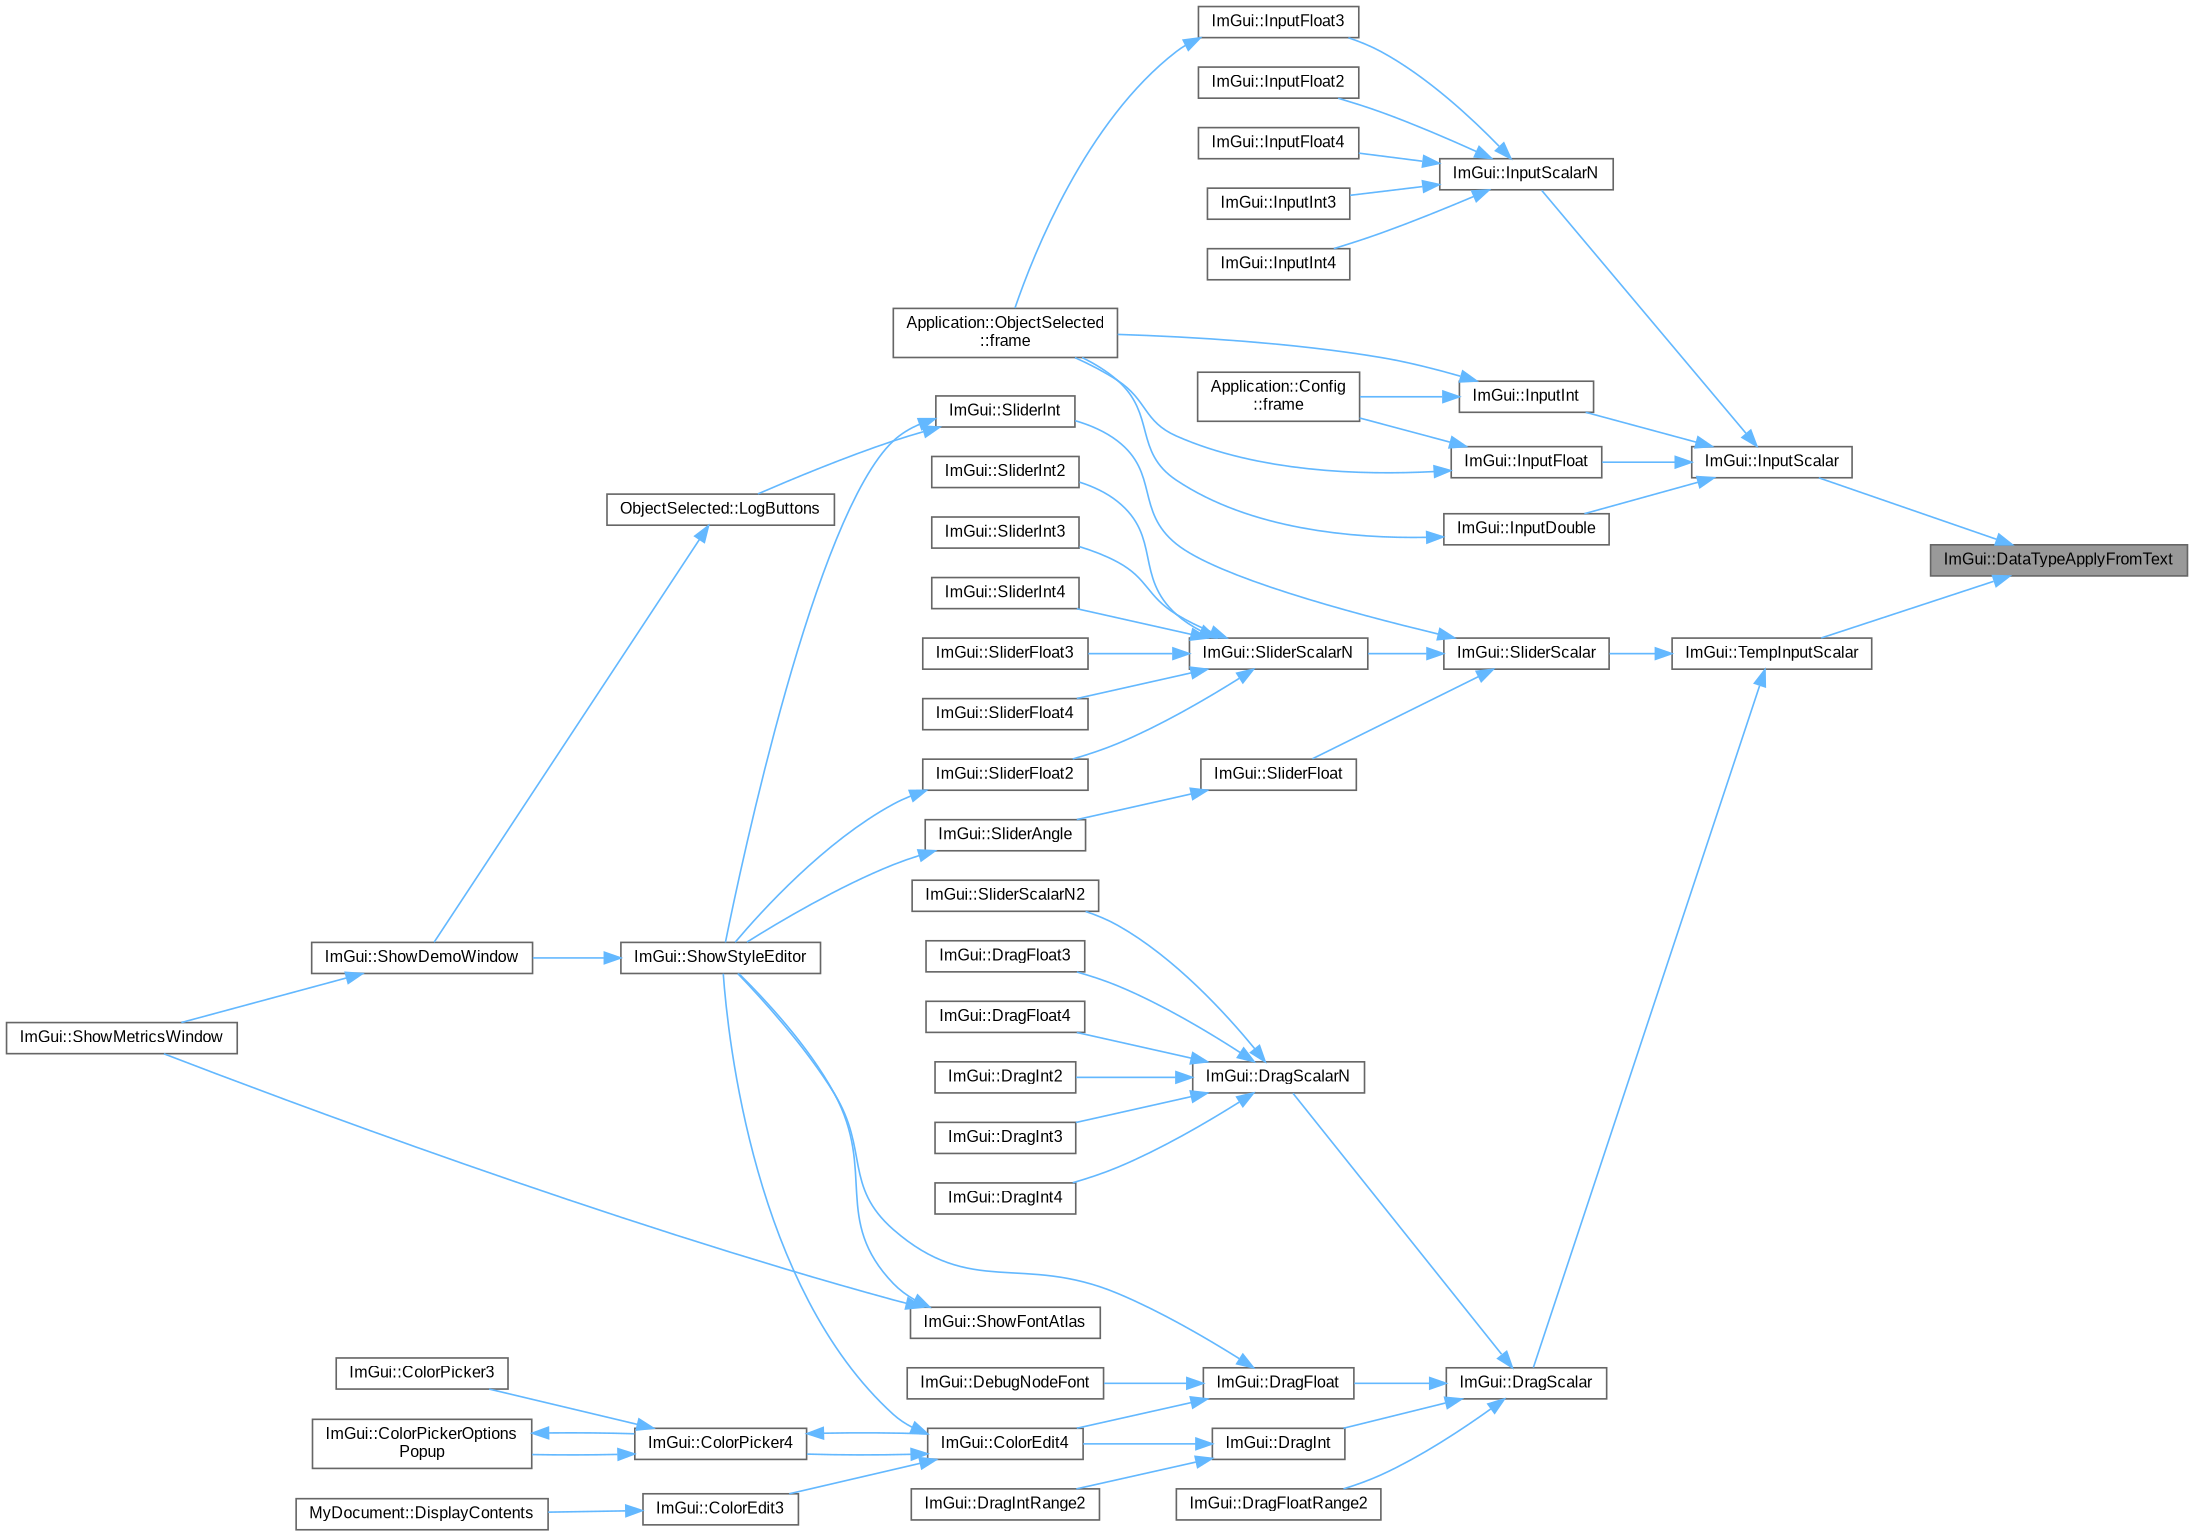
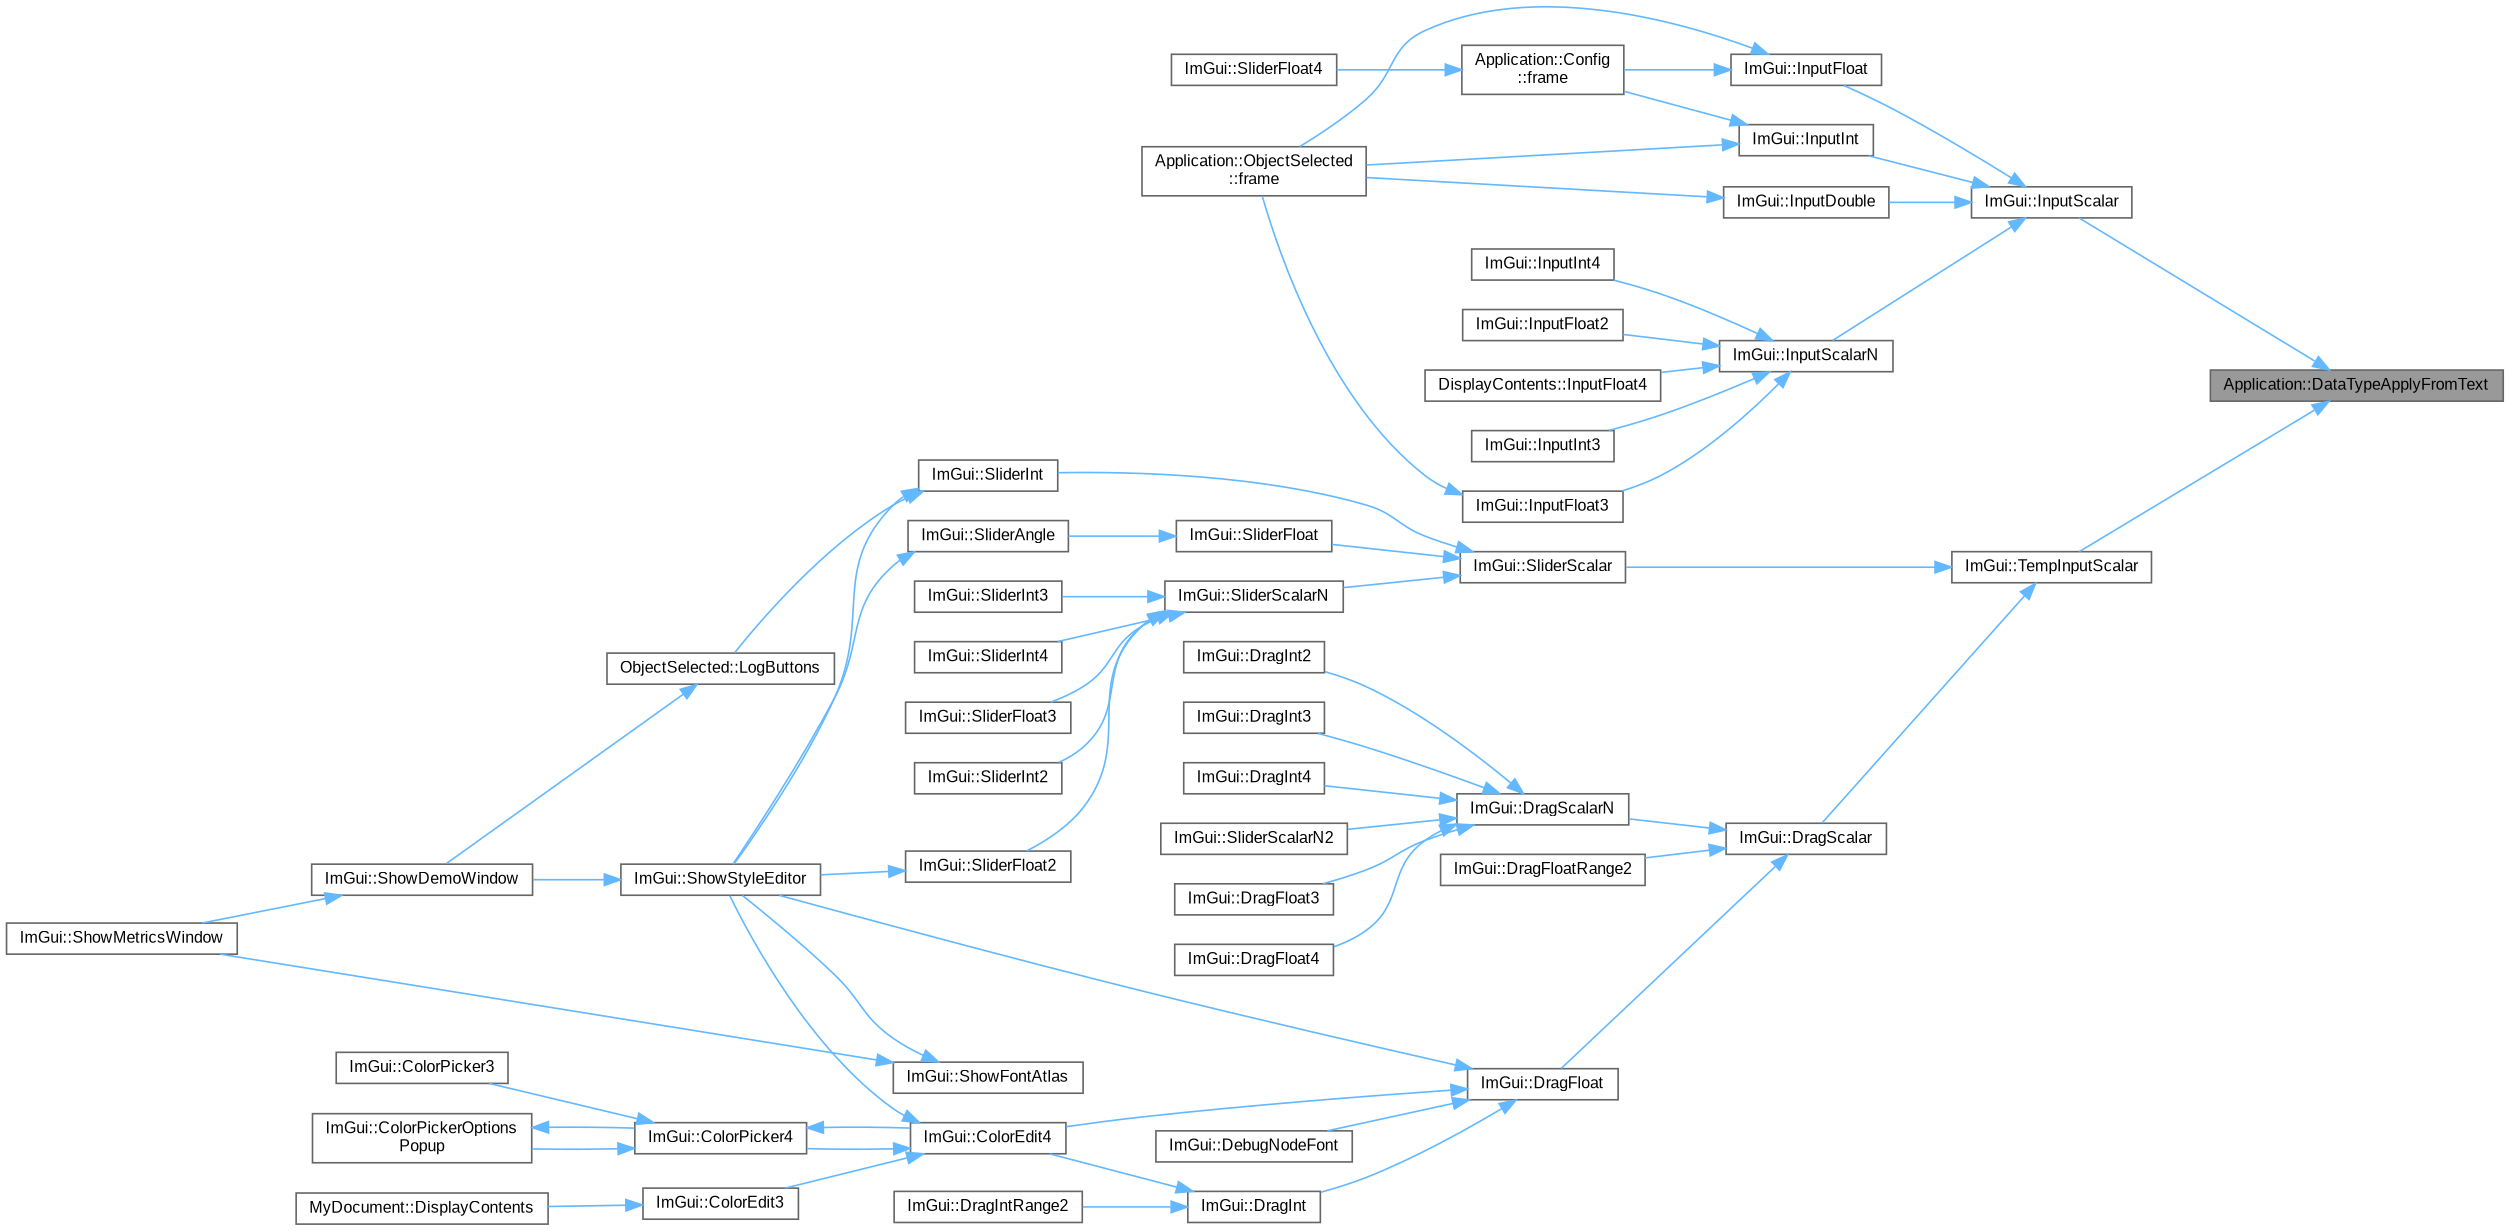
(1279, 143) -> (1543, 386)
(2059, 560) -> (2357, 386)
(1134, 686) -> (1402, 70)
(1395, 1416) -> (1414, 1156)
